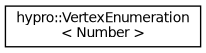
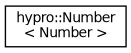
(103, 26) -> (66, 26)
